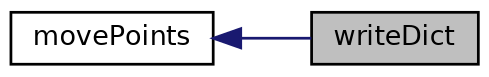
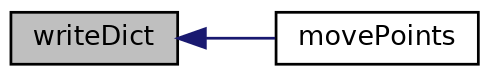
(276, 38) -> (241, 38)
